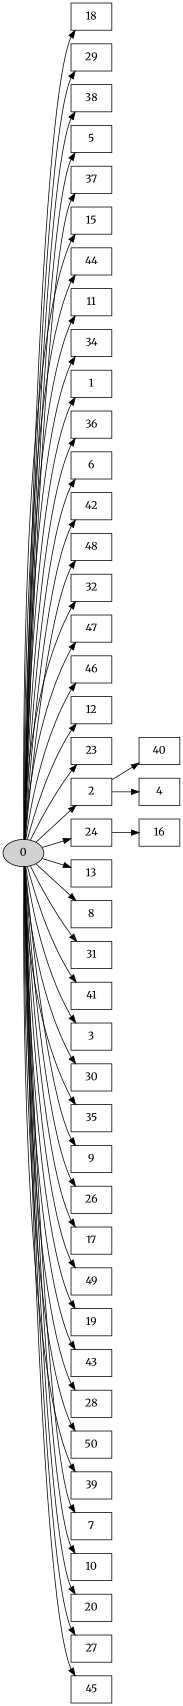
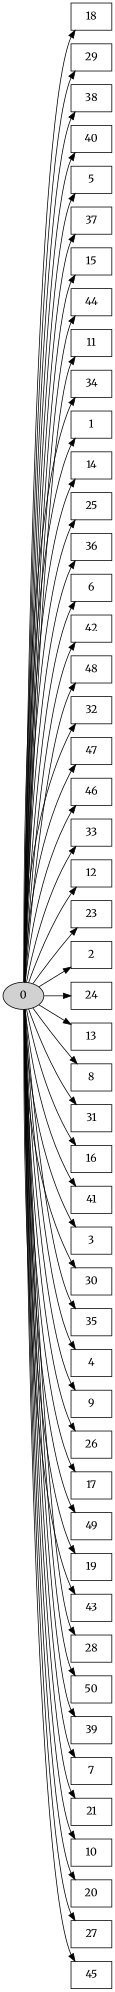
none -> (91, 465)
none -> (91, 506)
(122, 773) -> (35, 570)
(122, 792) -> (46, 1236)
none -> (91, 833)
(122, 833) -> (44, 1076)
none -> (91, 1812)
